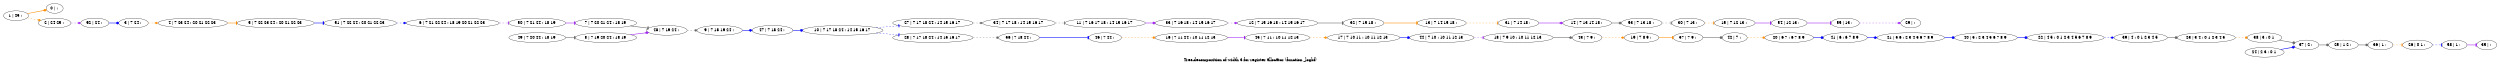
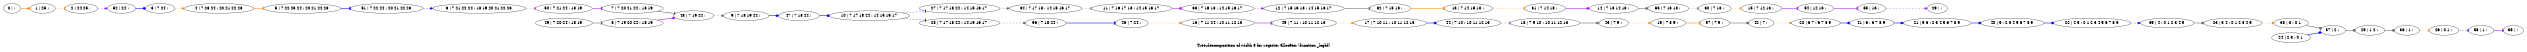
(35, 12) -> (24, 8)
(32, 19) -> (59, 8)
